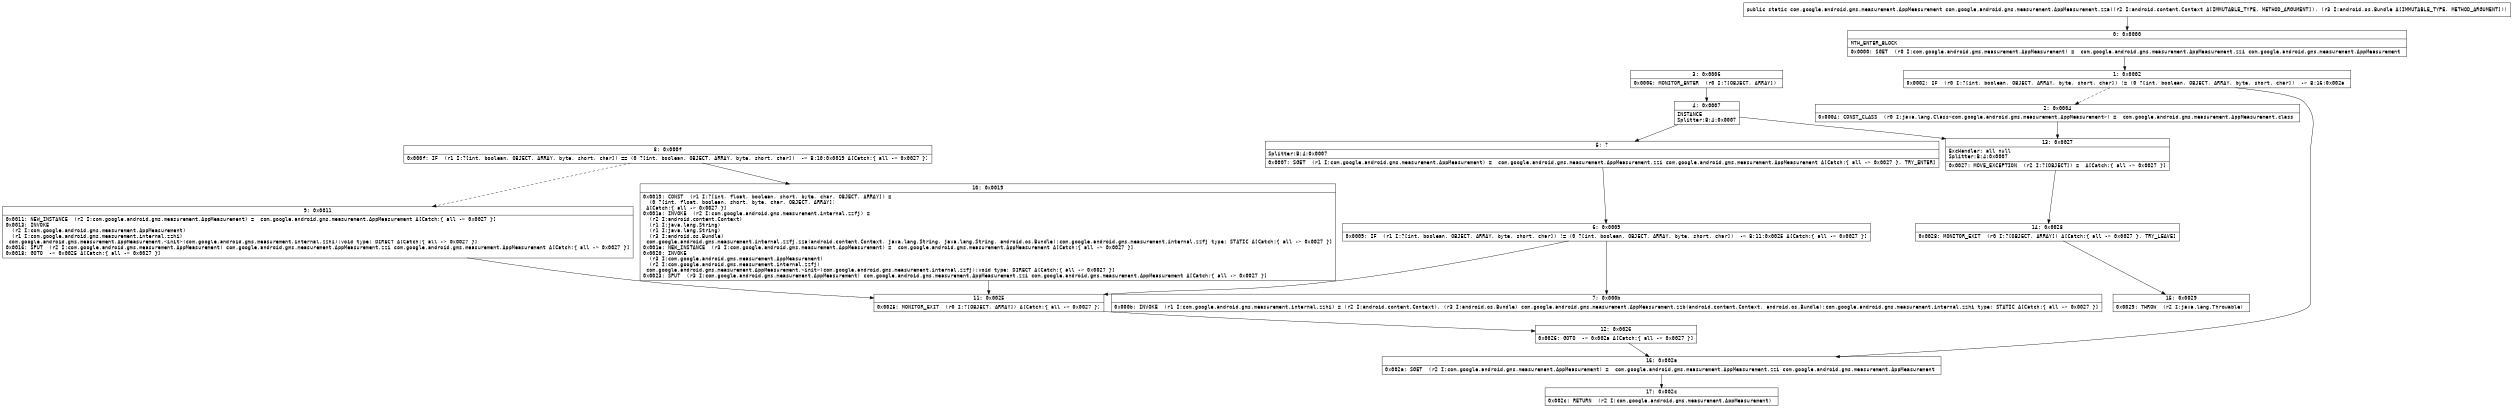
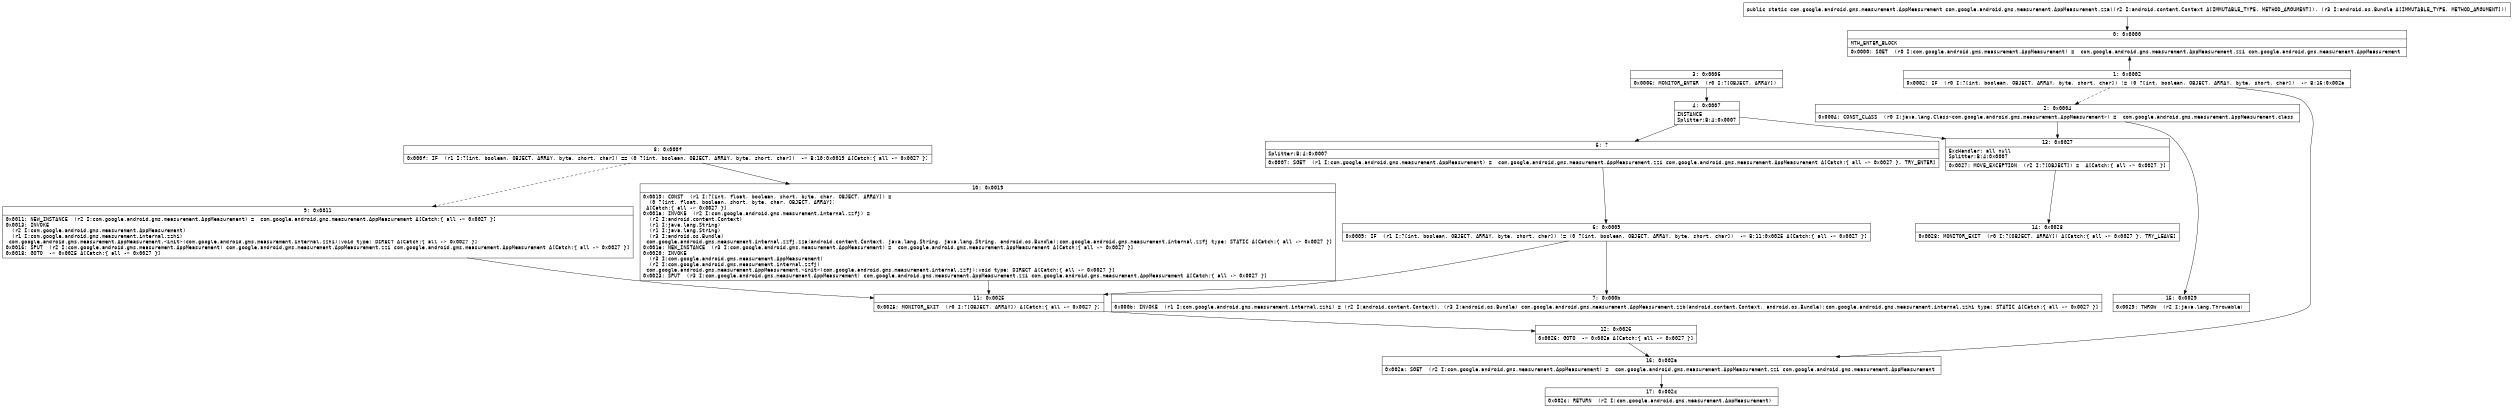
(2125, 62) -> (2130, 65)
(2113, 267) -> (2196, 187)
